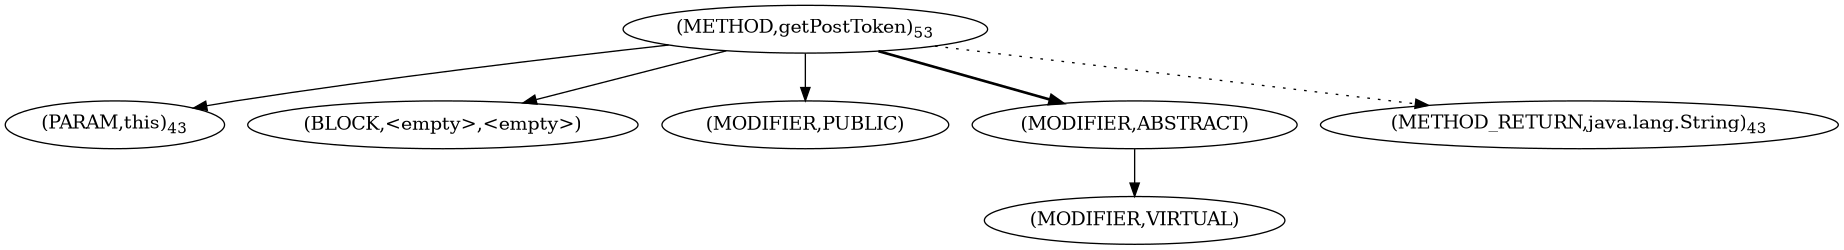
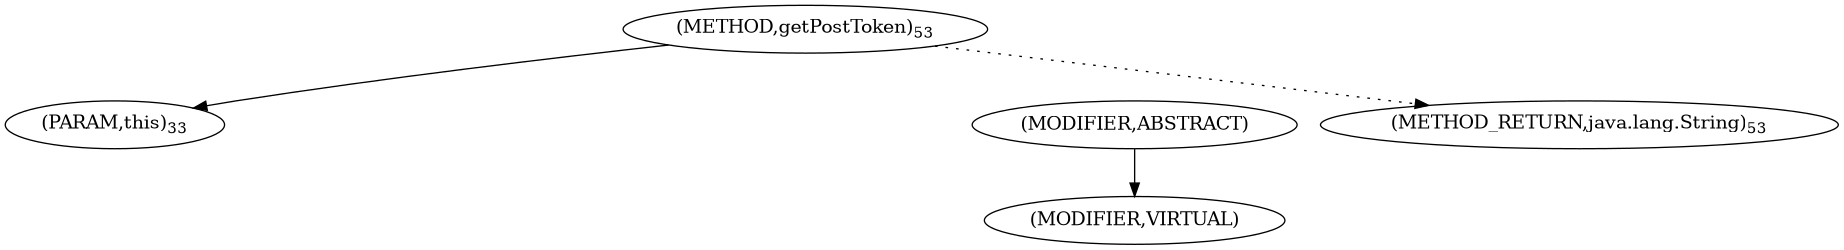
(964, 75) -> none
(178, 123) -> (178, 123)
(1757, 123) -> (1757, 123)
(443, 125) -> none
(805, 125) -> none
